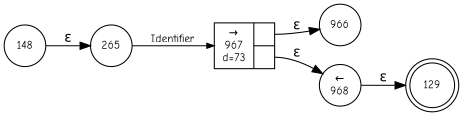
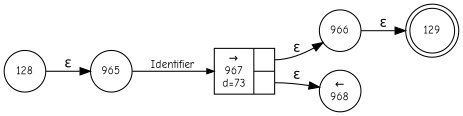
(25, 46) -> (25, 71)
(111, 46) -> (111, 71)
(378, 85) -> (378, 31)
